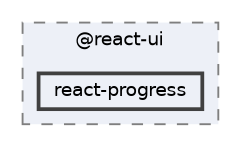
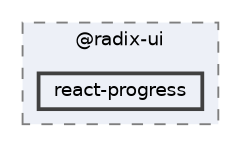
(120, 40) -> (120, 40)
